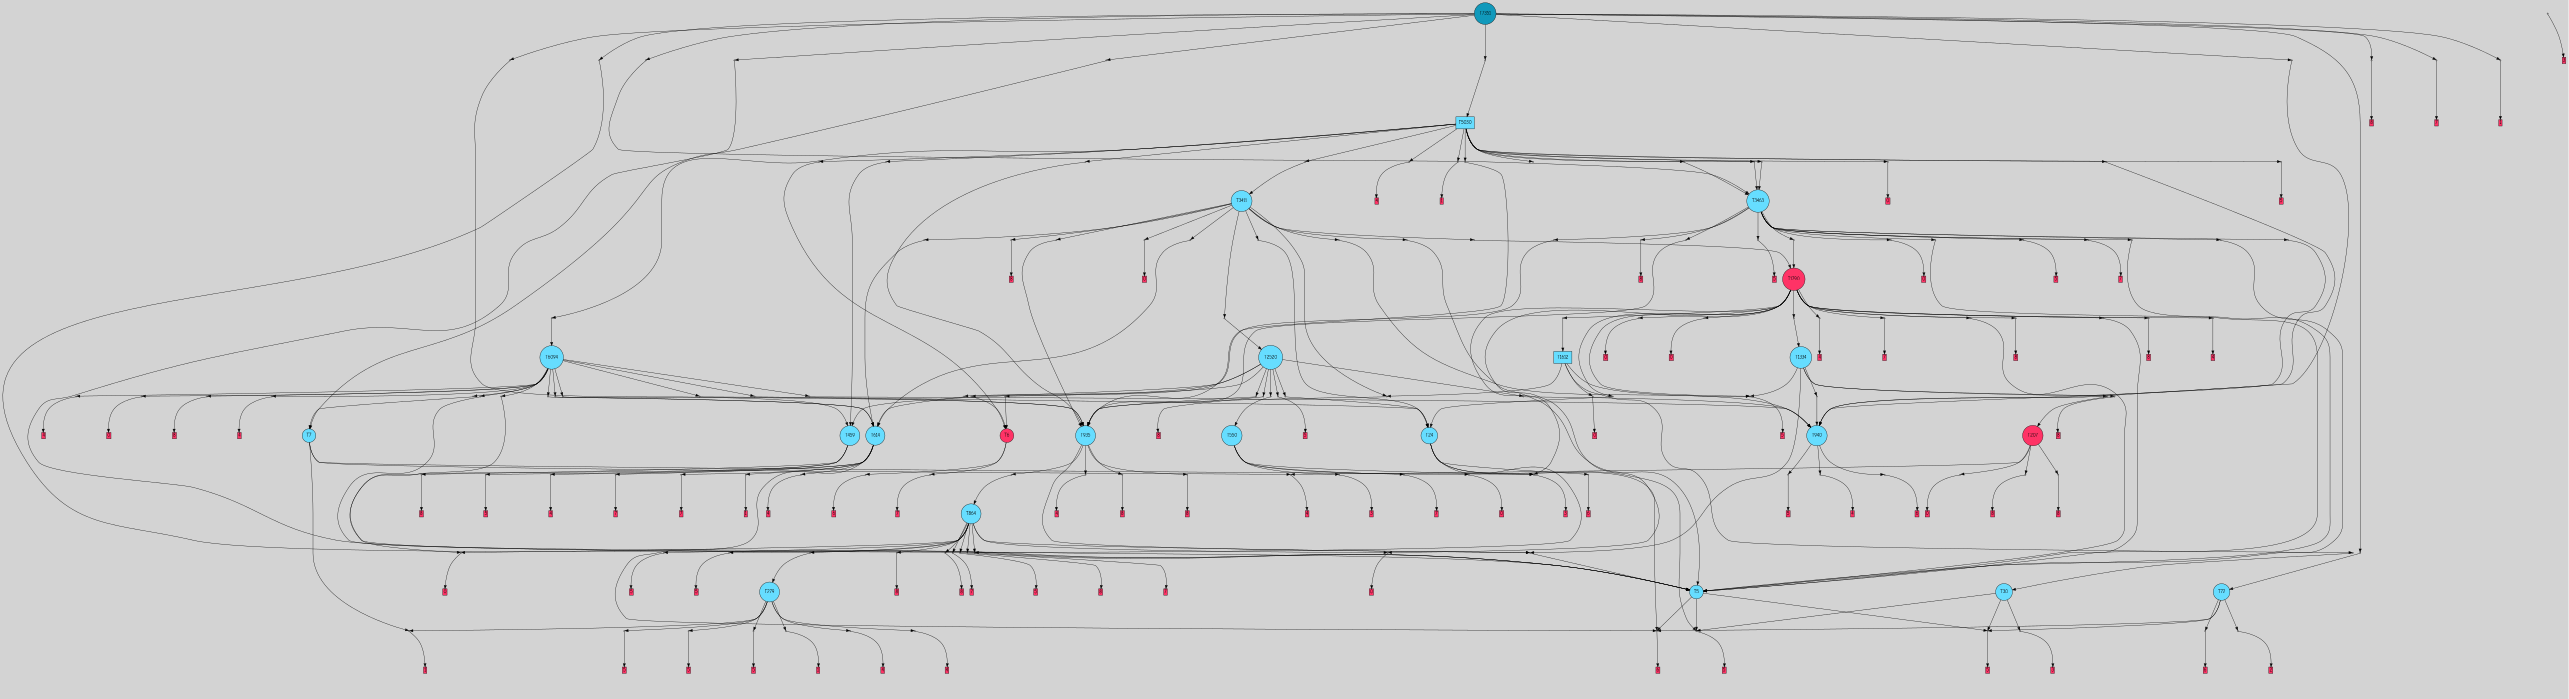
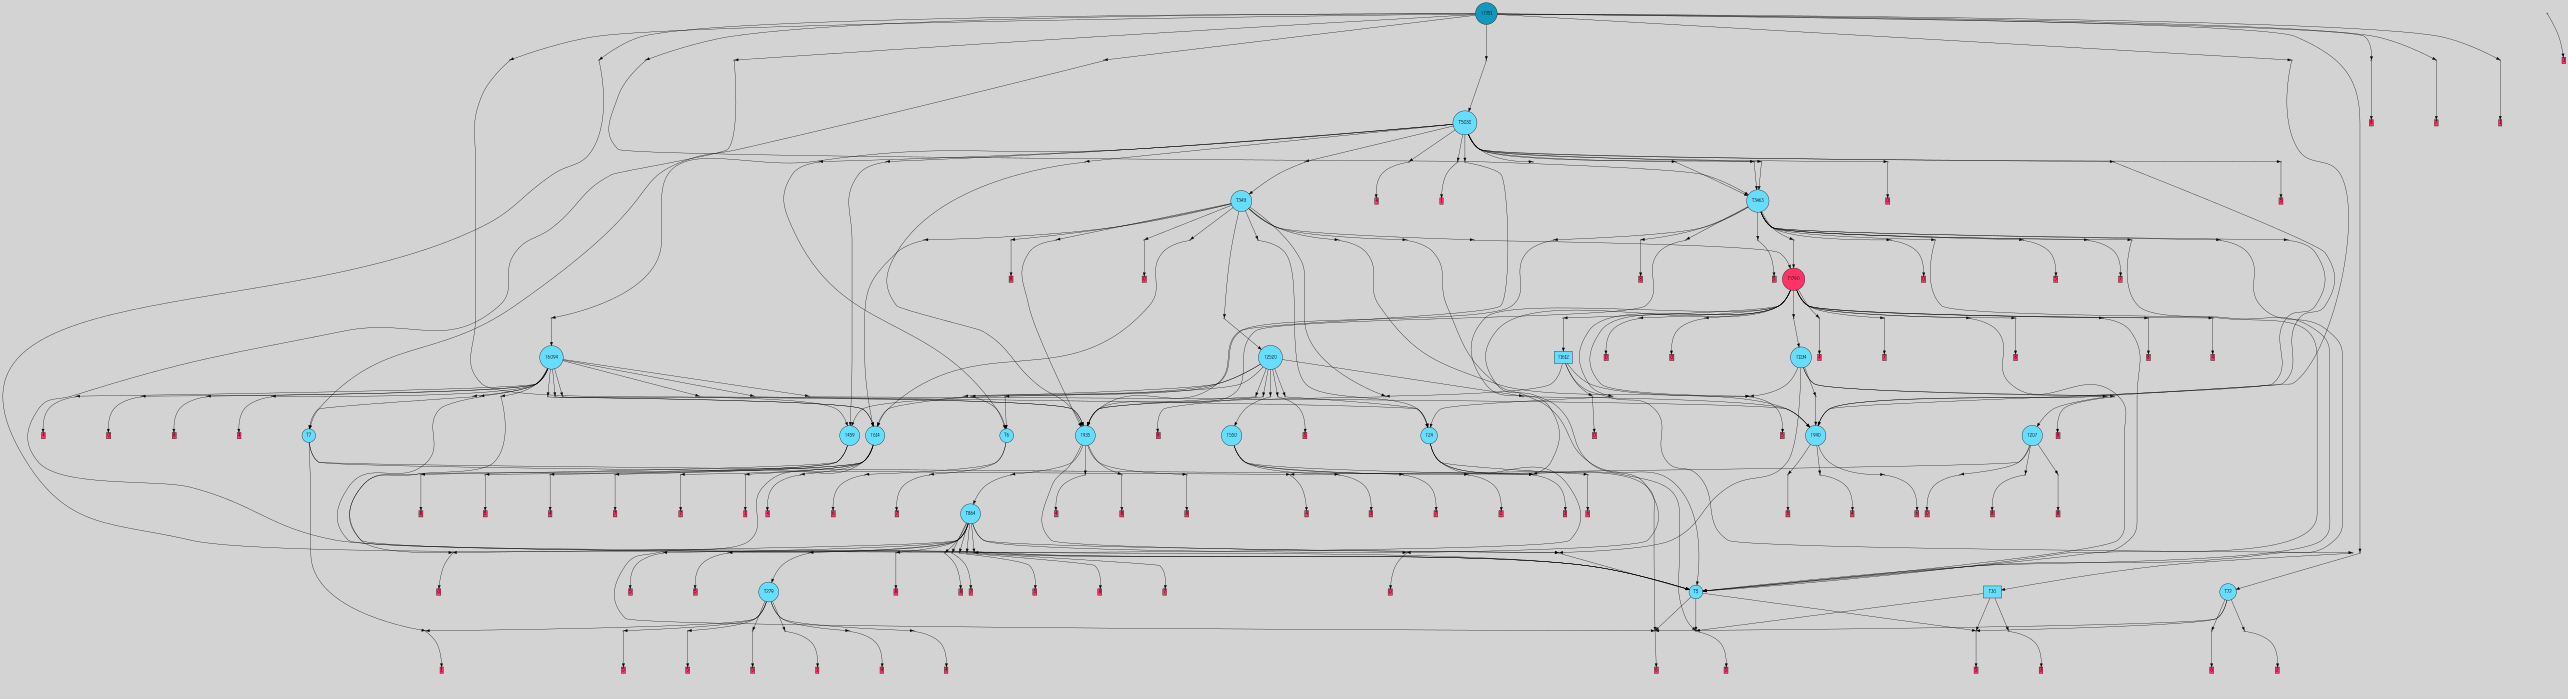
(1465, 123) -> (1465, 123)
(1801, 357) -> (1801, 357)
(1007, 436) -> (1007, 436)
(2033, 436) -> (2032, 436)
(2004, 592) -> (1992, 592)
